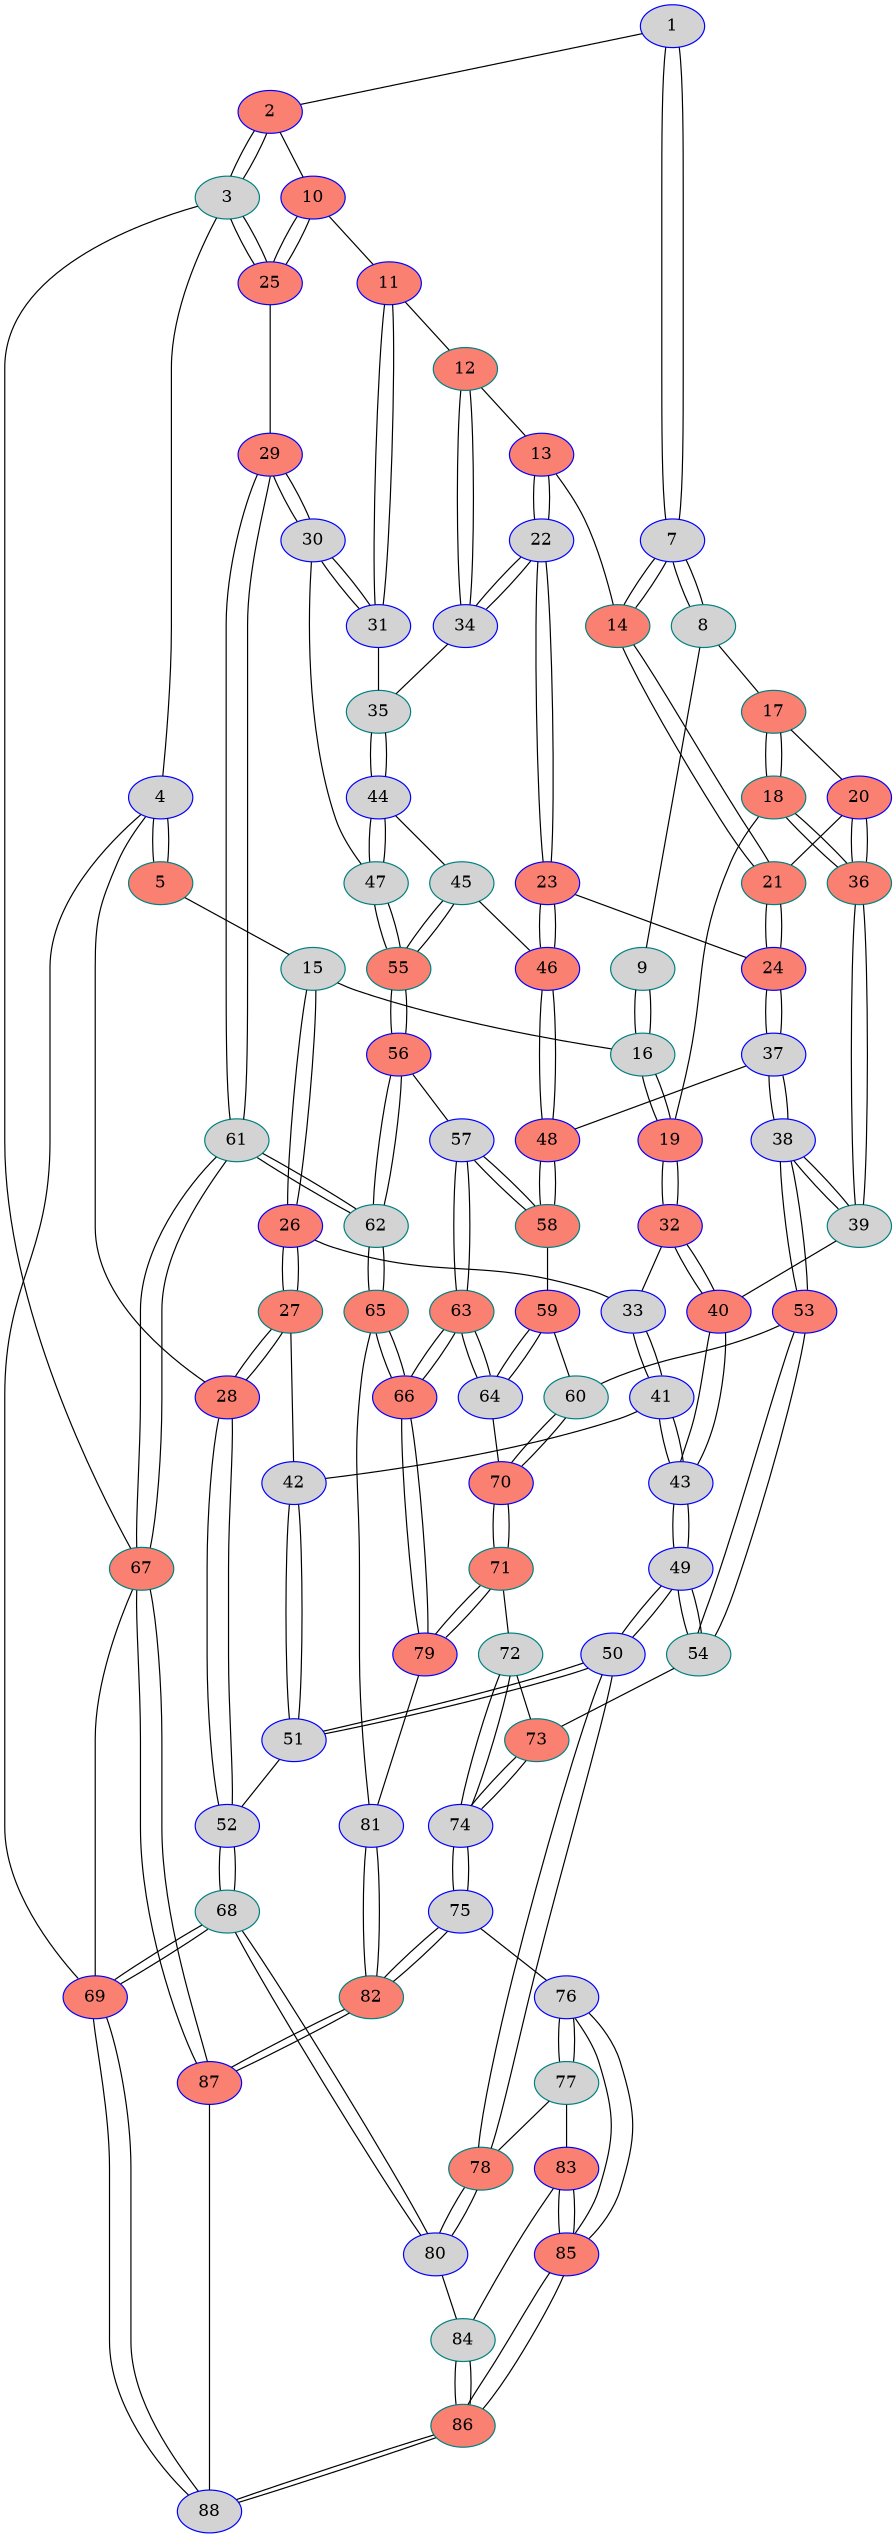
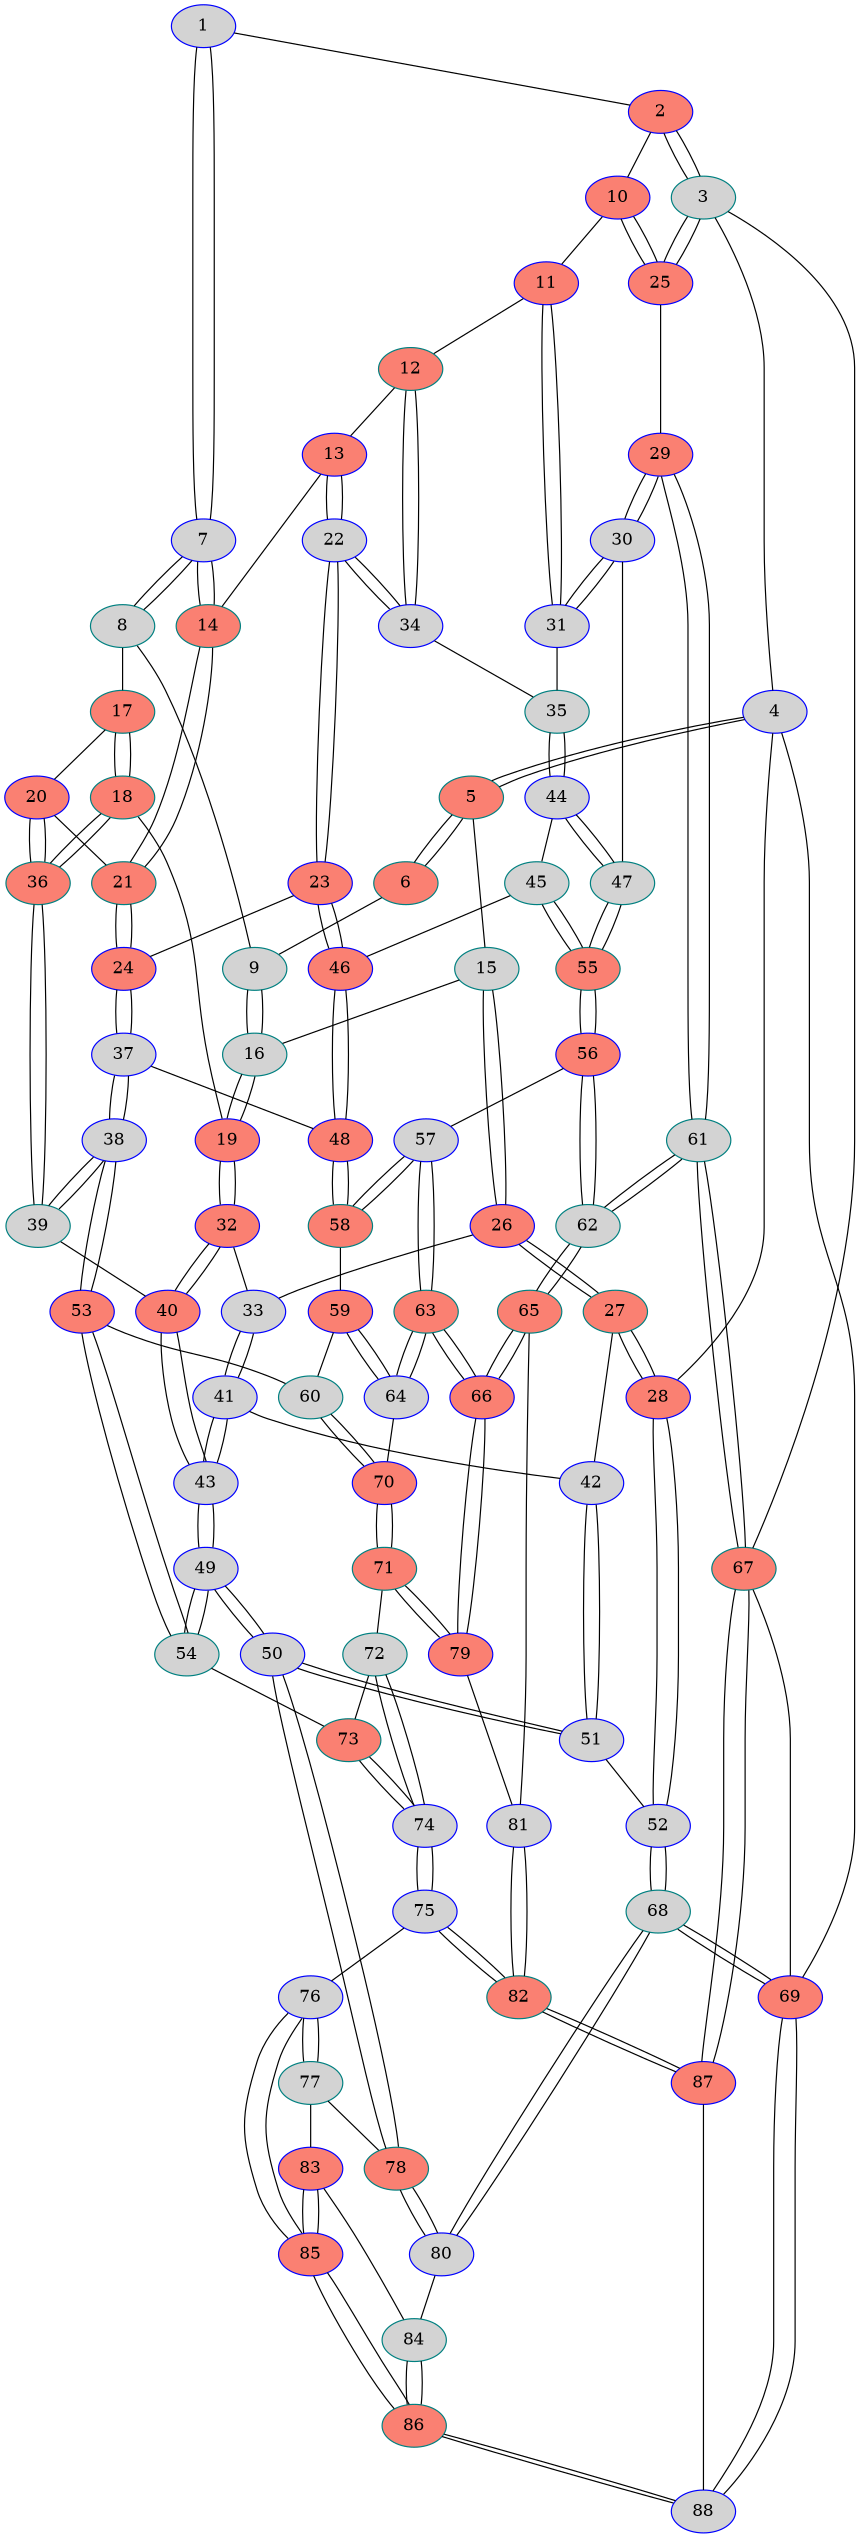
none -> (406, 883)
